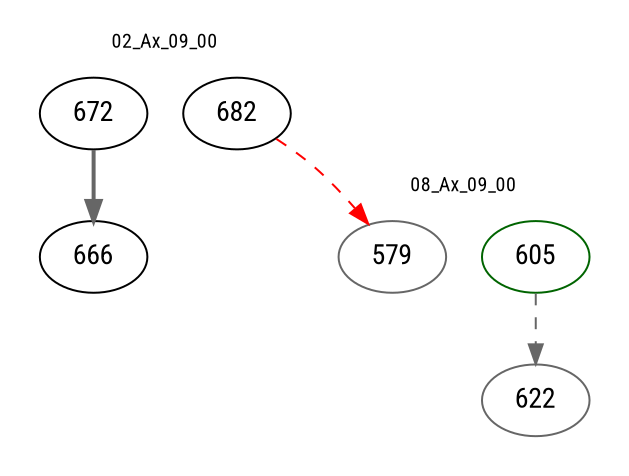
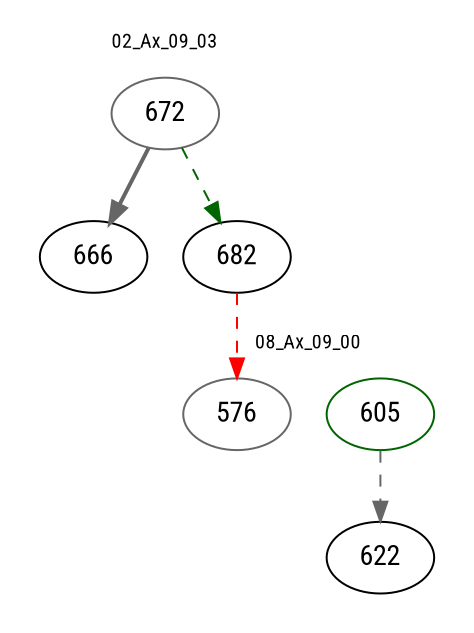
(165, 43) -> (165, 43)
(94, 114) -> (165, 114)
none -> (197, 176)
(392, 257) -> (237, 414)
(536, 400) -> (380, 558)
